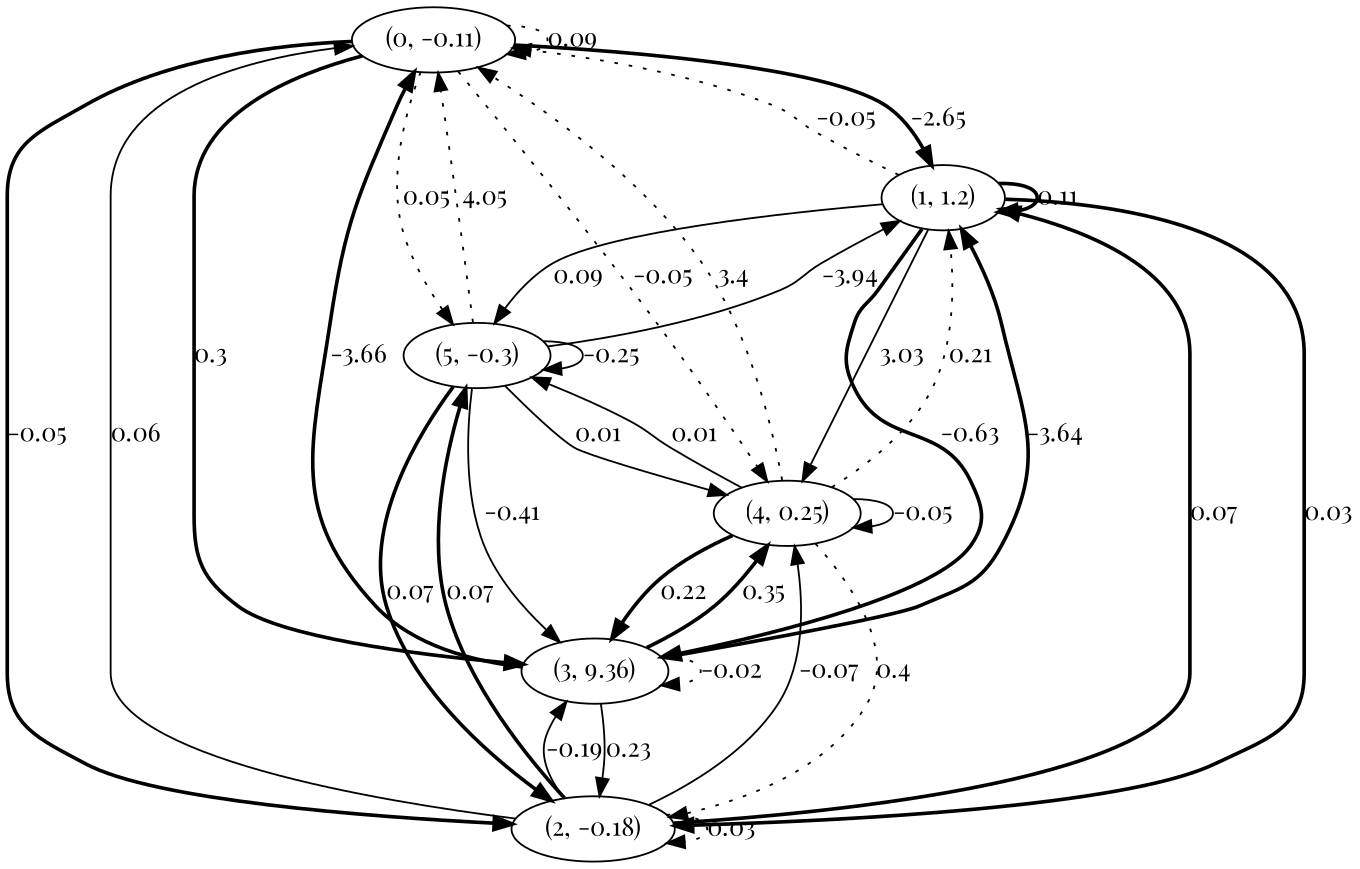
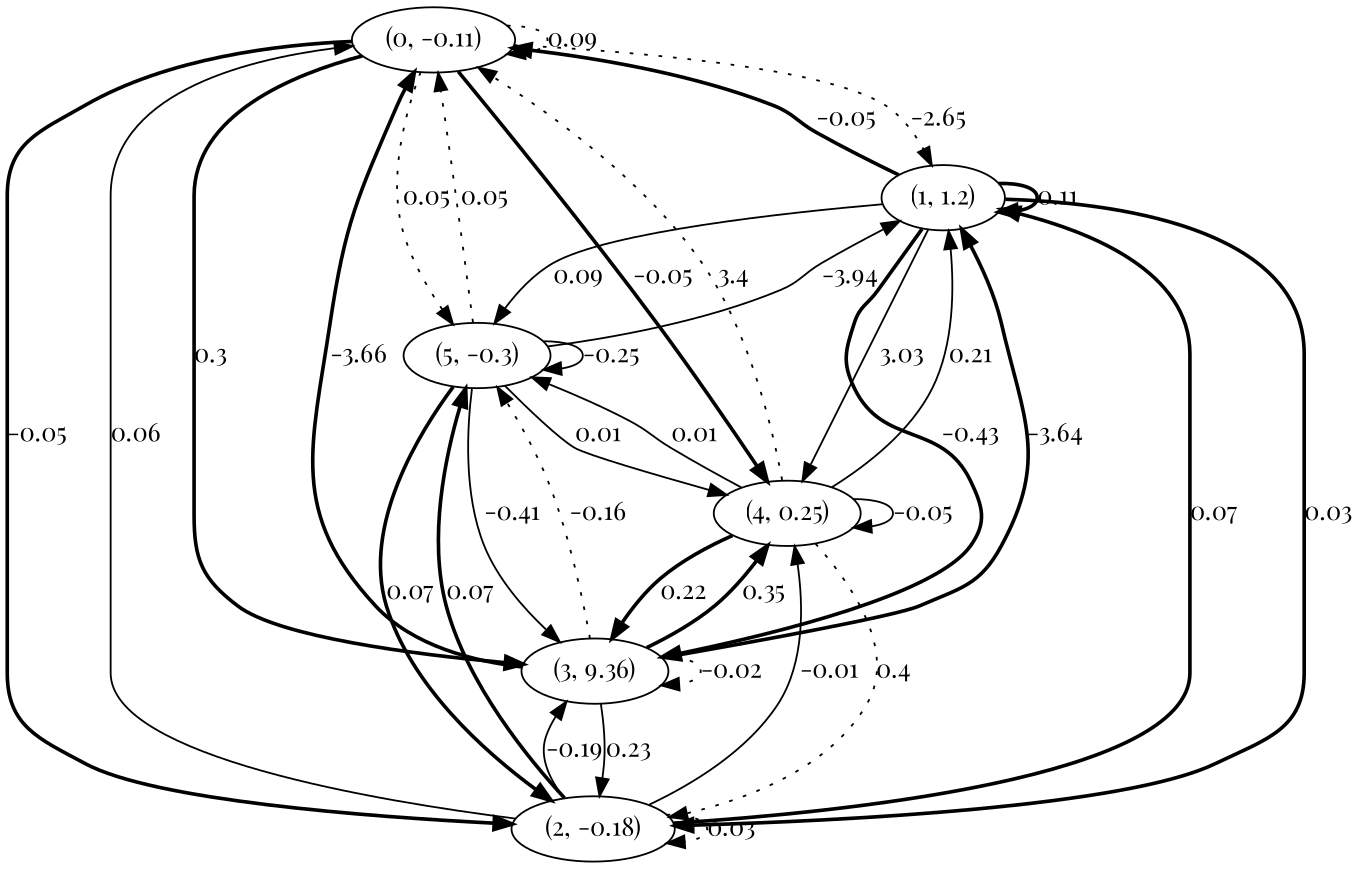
(731, 65) -> (731, 65)
(724, 89) -> (724, 89)
(485, 198) -> (485, 198)
(613, 265) -> (613, 265)
(932, 388) -> (932, 388)
(970, 434) -> (970, 434)
none -> (560, 516)
(830, 671) -> (830, 671)
